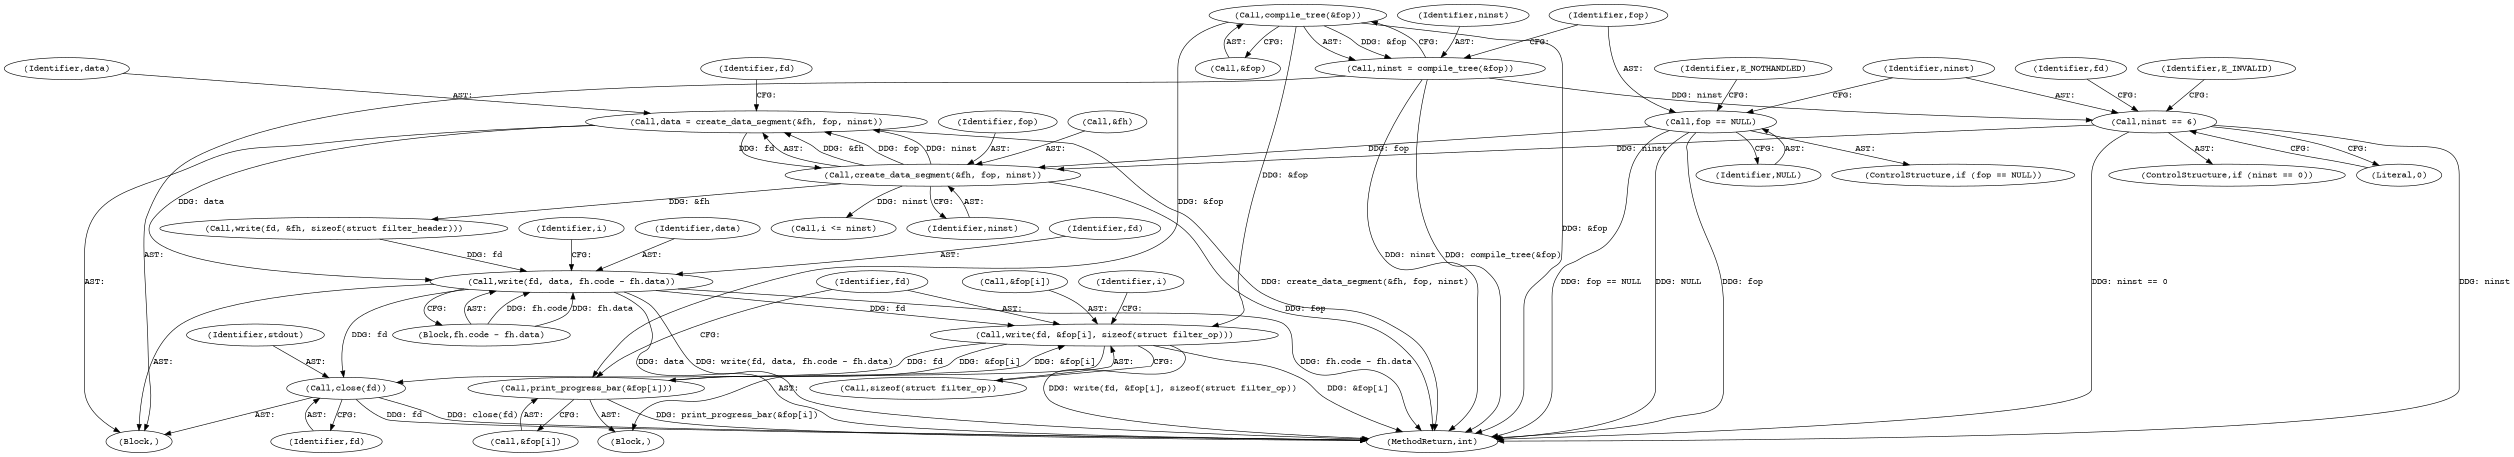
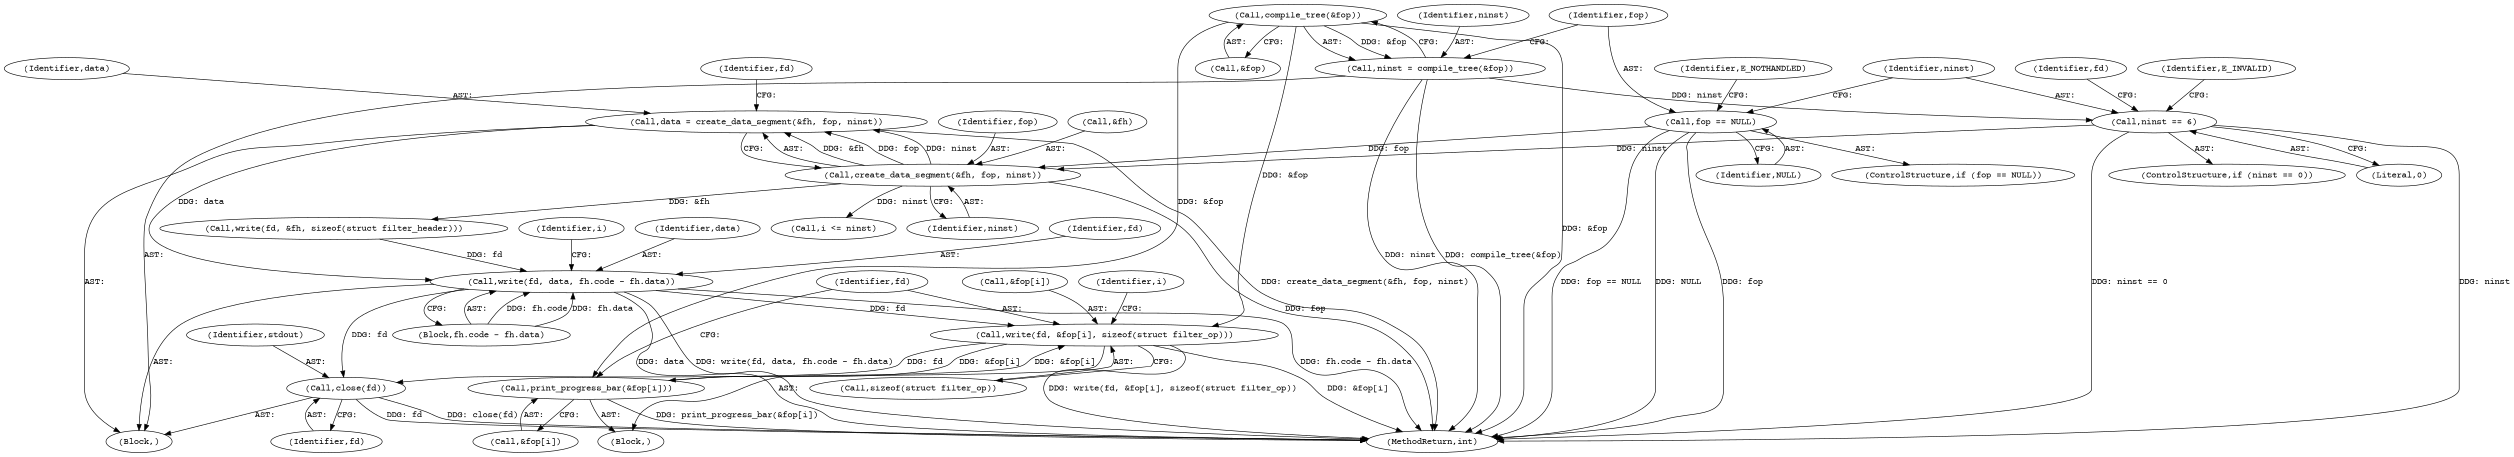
(756, 149) -> (756, 149)
(2303, 149) -> (2303, 149)
